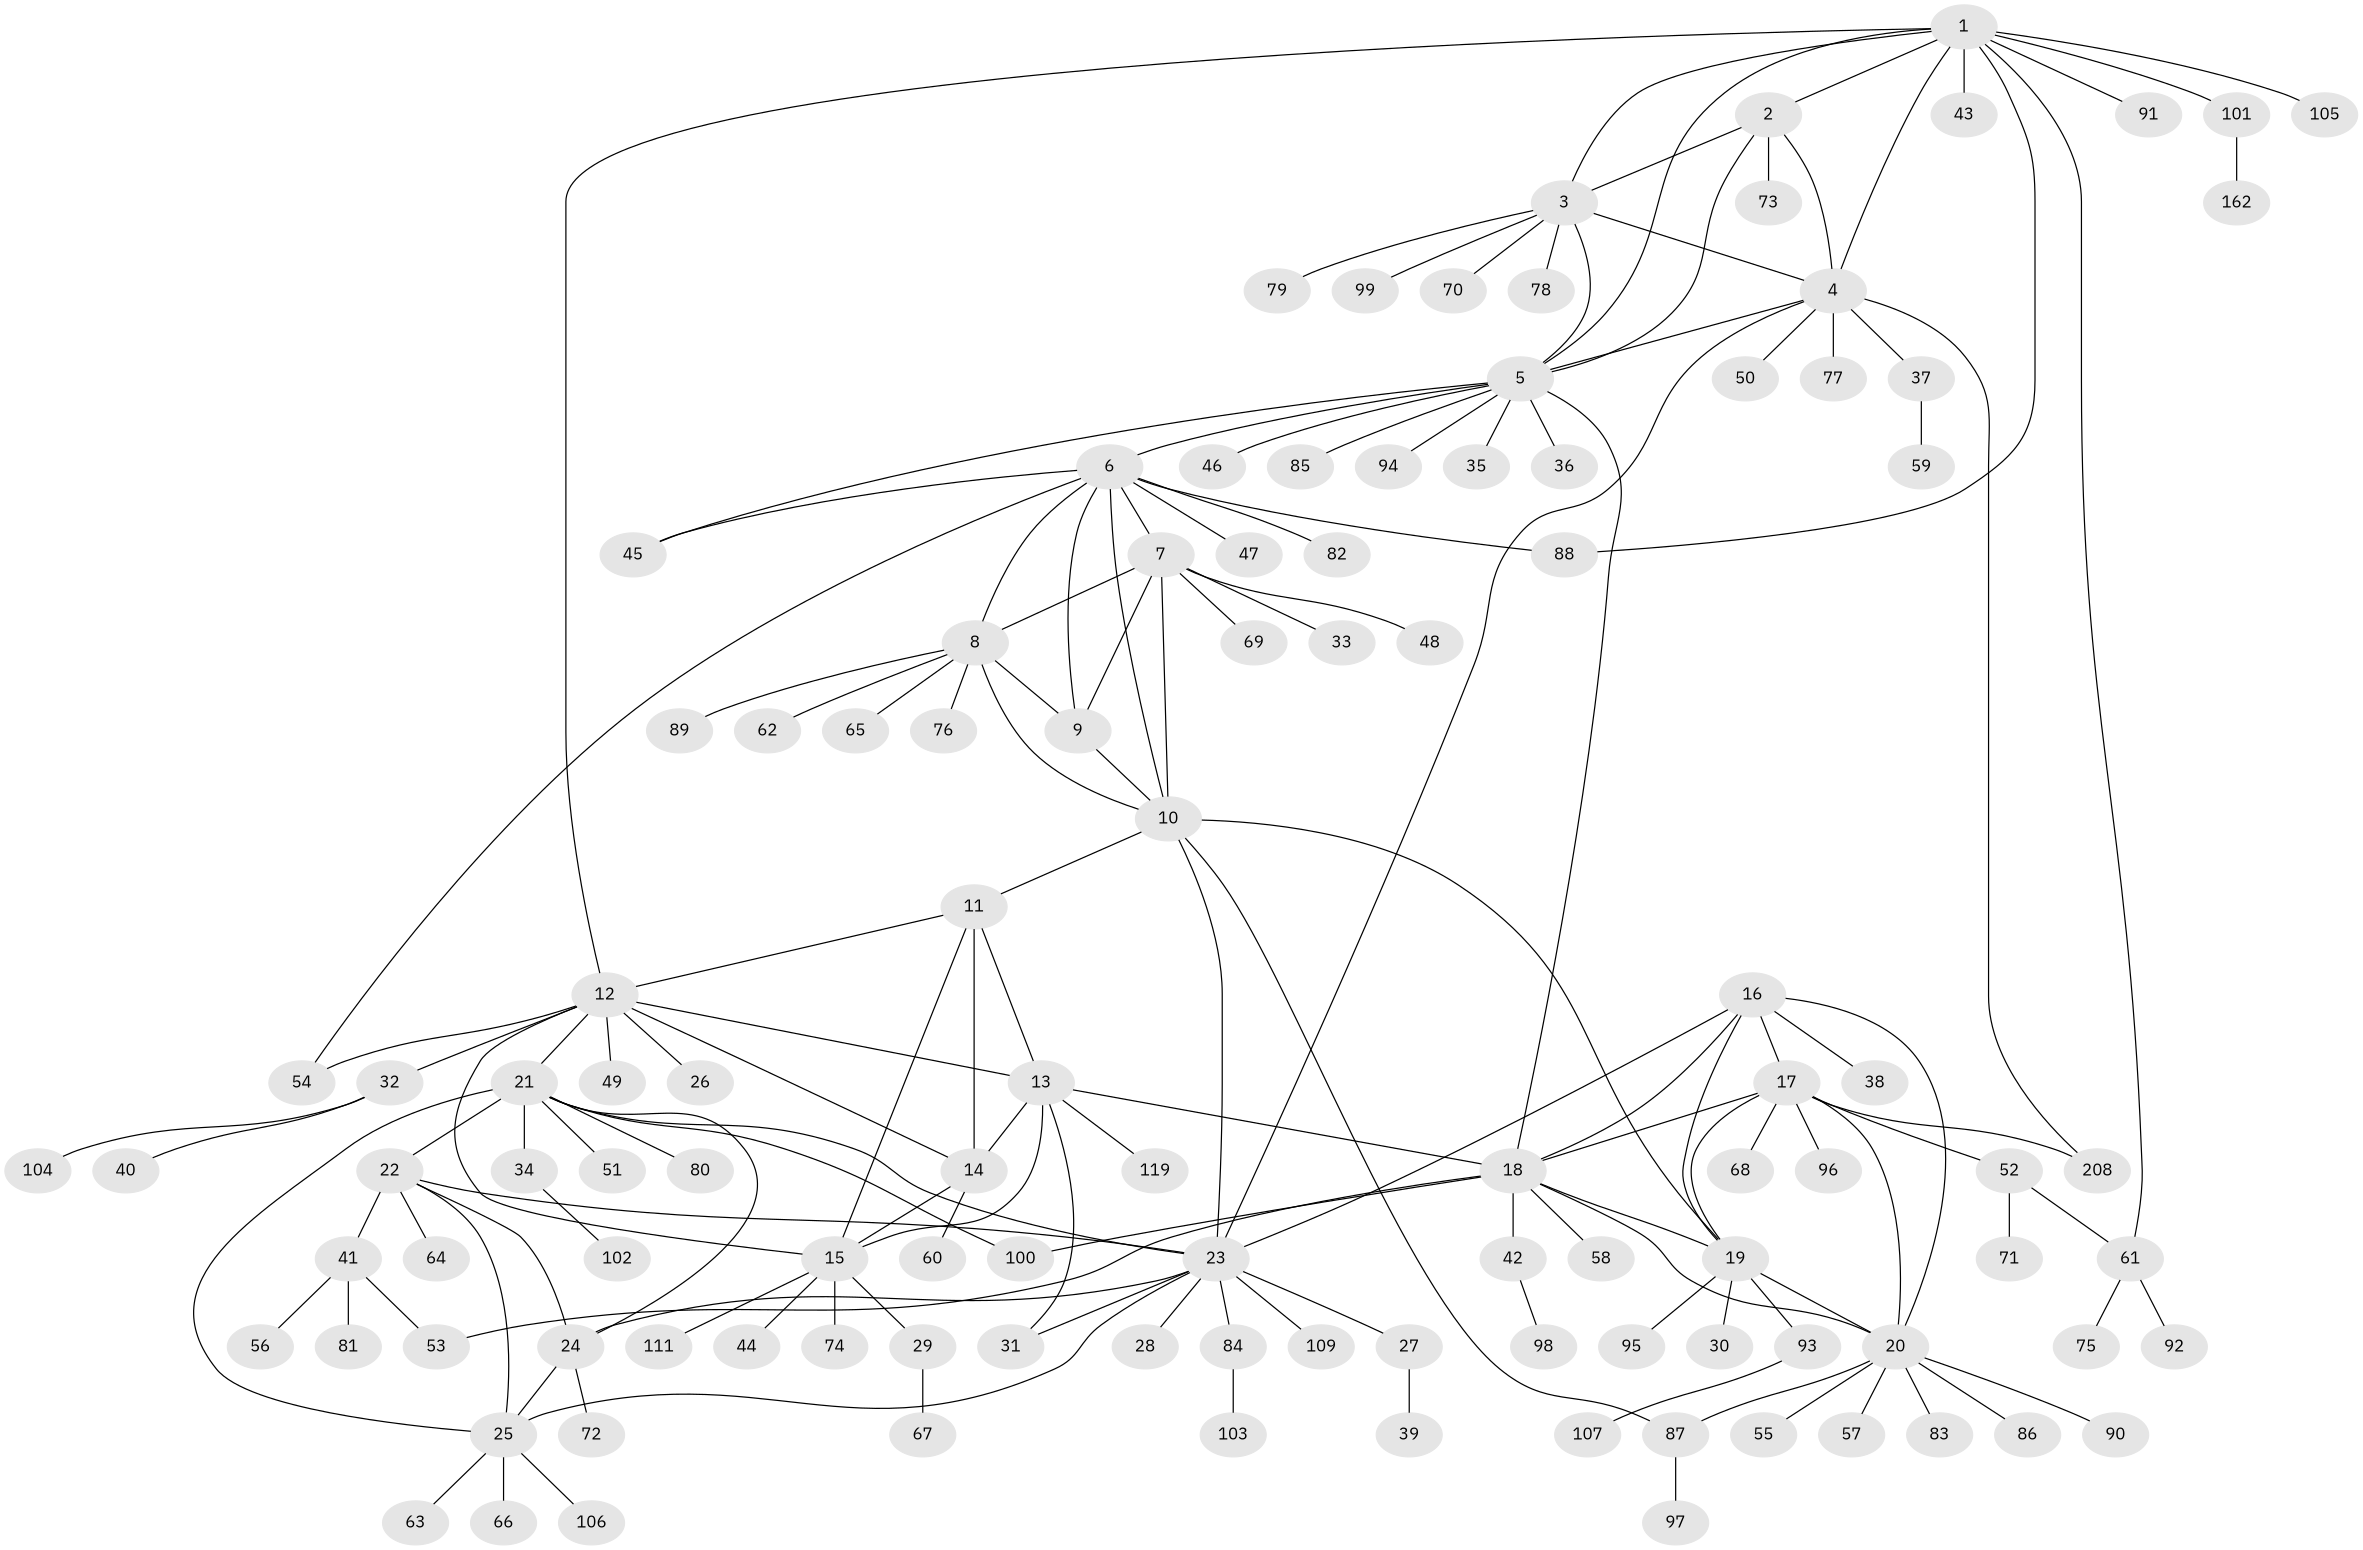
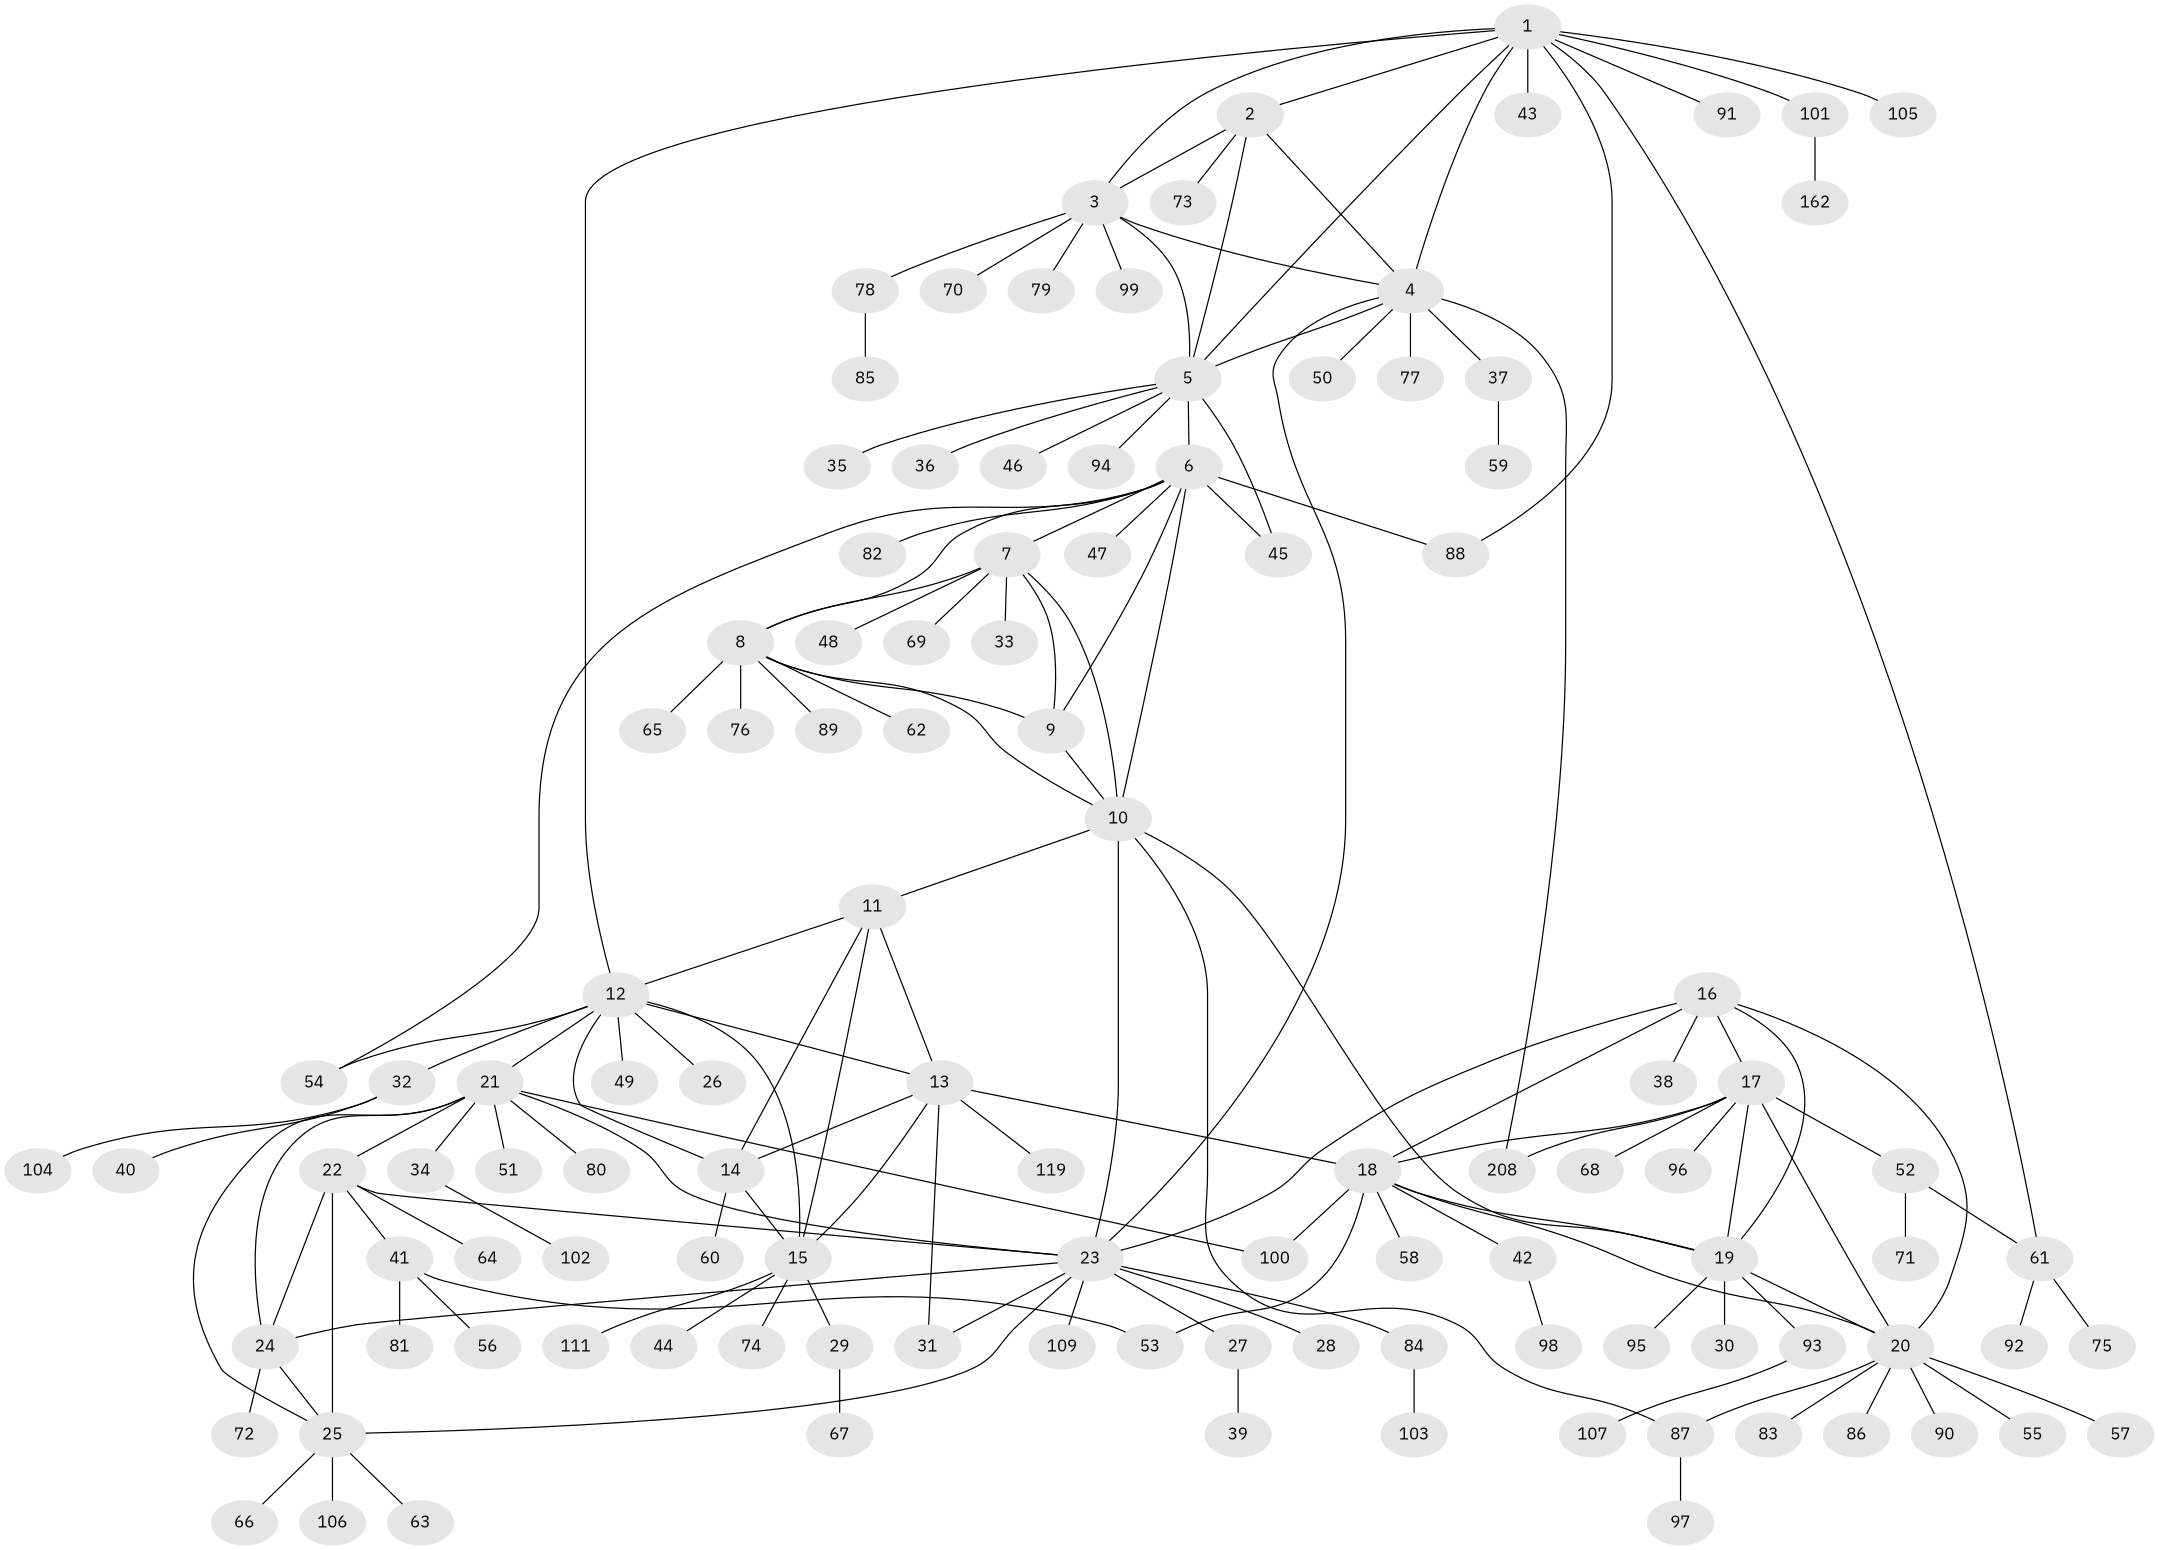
(1408, 420) -> (865, 335)
(1588, 757) -> none
